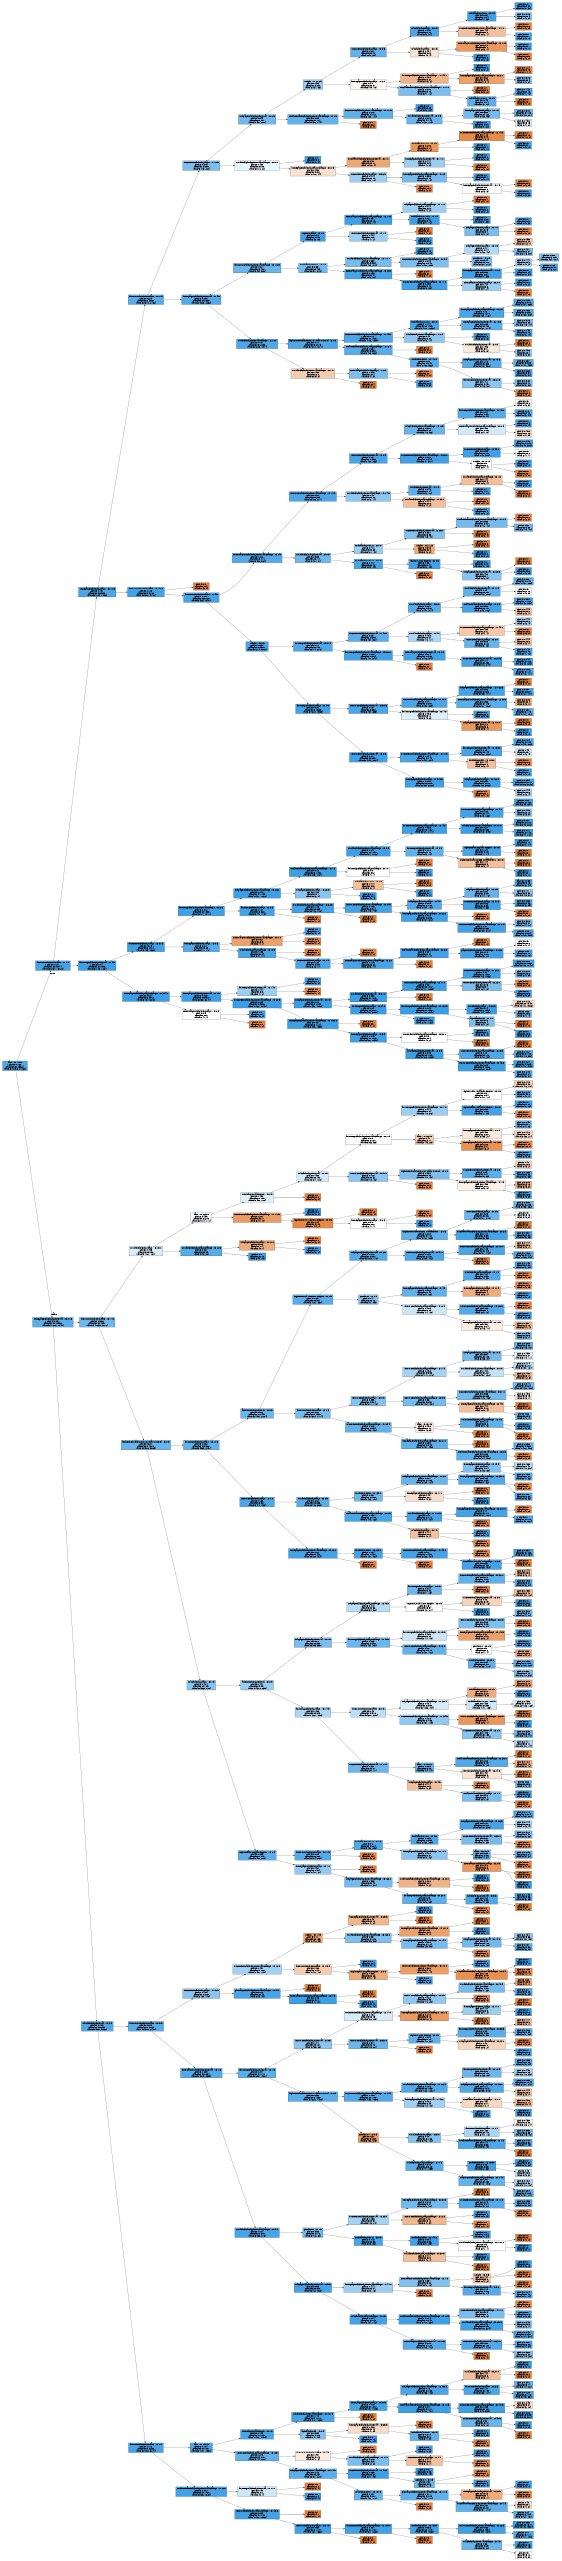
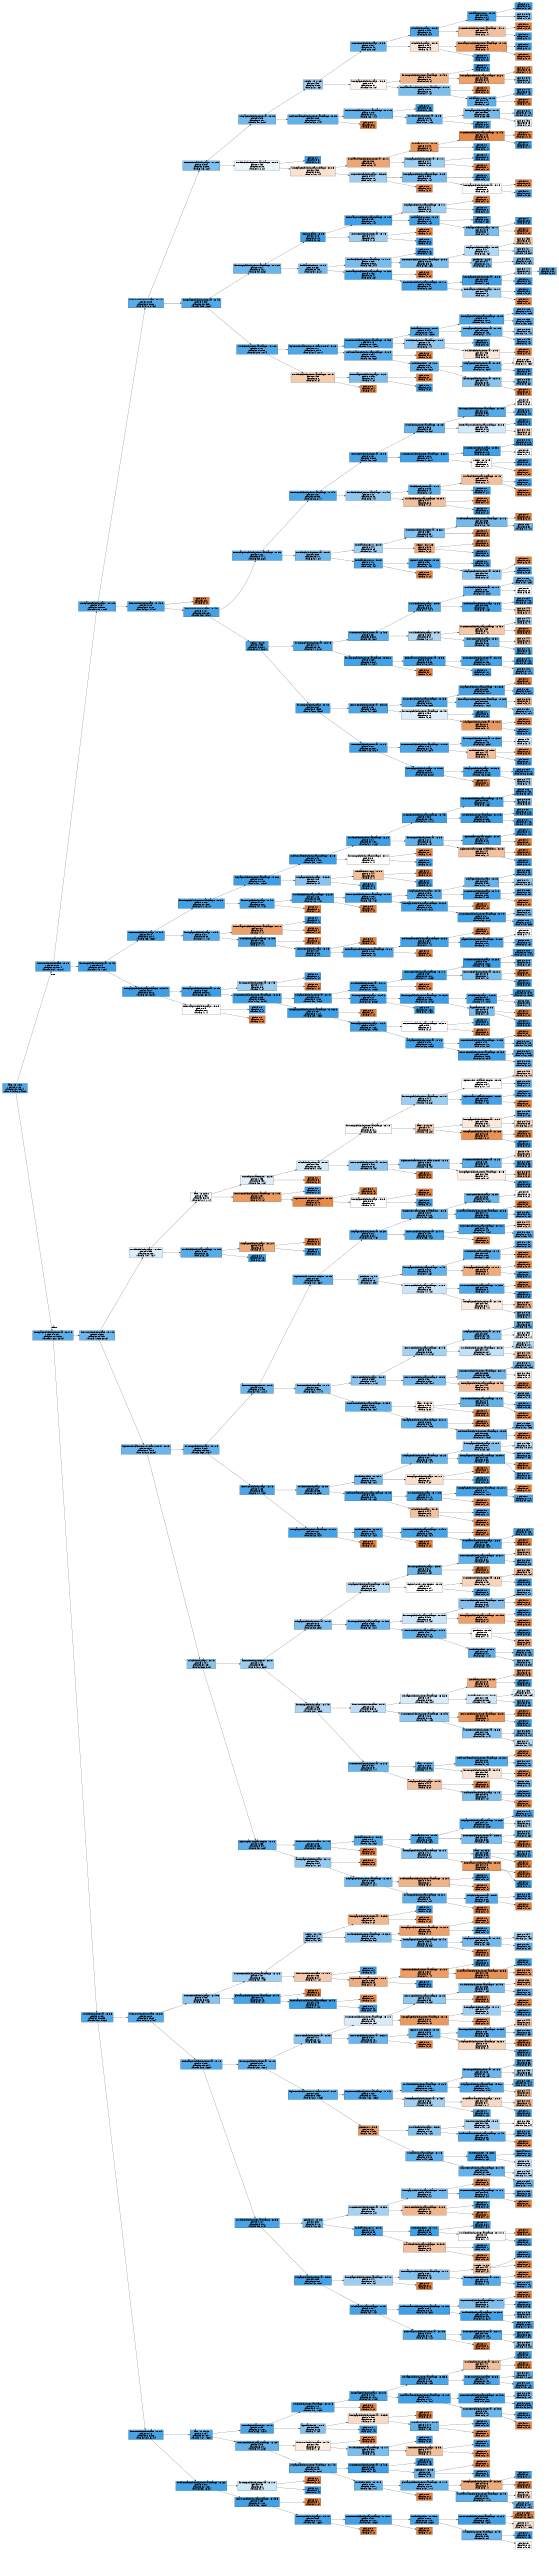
(524, 6) -> (524, 6)
(535, 260) -> (502, 262)
(524, 353) -> none
(524, 363) -> (524, 362)
none -> (482, 672)
(524, 742) -> none
(524, 813) -> (524, 802)
(524, 883) -> (524, 872)
(524, 1004) -> (524, 993)
(482, 1022) -> (482, 1011)
(524, 1205) -> none
none -> (524, 1623)
none -> (524, 1703)
(524, 1764) -> (524, 1763)
(313, 1938) -> (313, 1937)
(524, 2133) -> none
(524, 2163) -> (524, 2153)
(524, 2405) -> (524, 2395)
(524, 2525) -> (524, 2515)
(524, 2535) -> (524, 2525)
